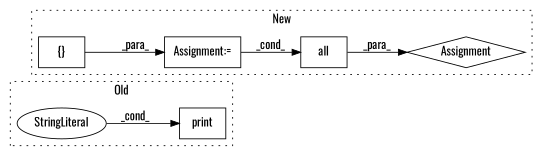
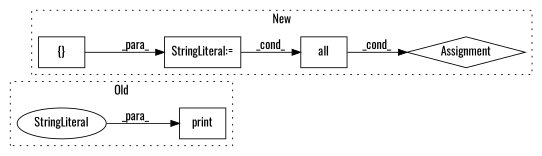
(377, 46) -> (377, 46)
(203, 52) -> (203, 52)
(135, 117) -> (135, 117)
